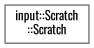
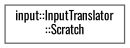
(47, 24) -> (65, 24)
